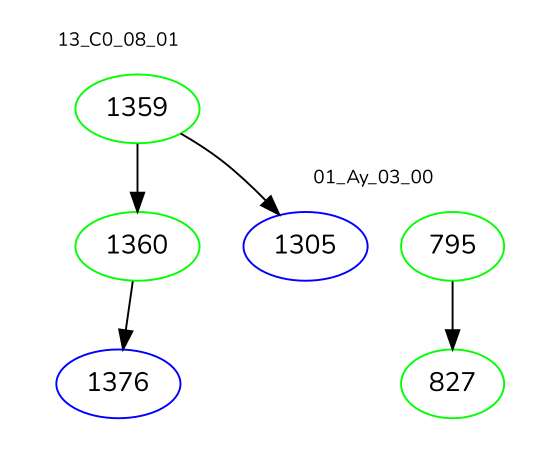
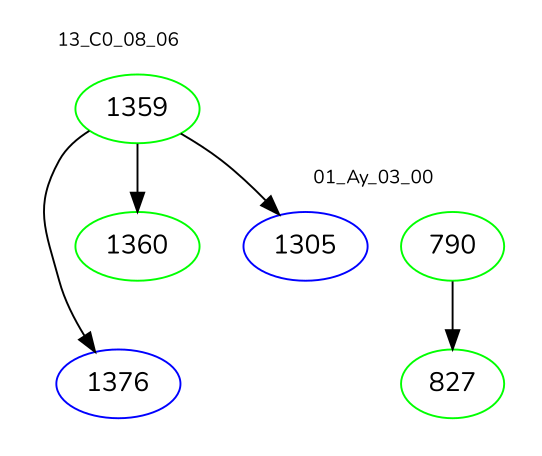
(118, 41) -> (118, 41)
(453, 246) -> (453, 246)
(129, 306) -> (46, 229)
